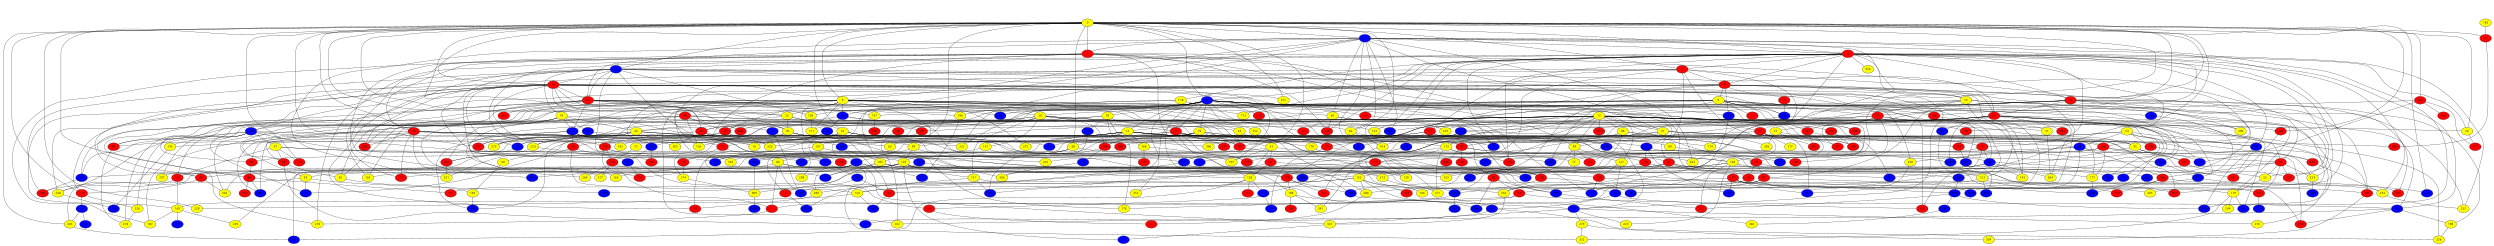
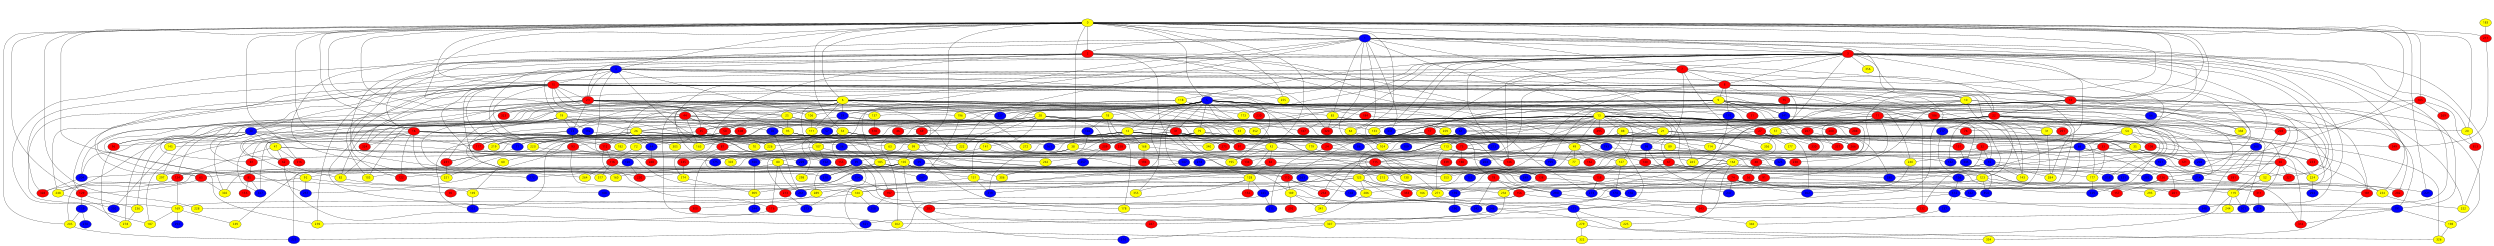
(1379, 104) -> (1485, 103)
(1284, 146) -> none
(2257, 224) -> none
